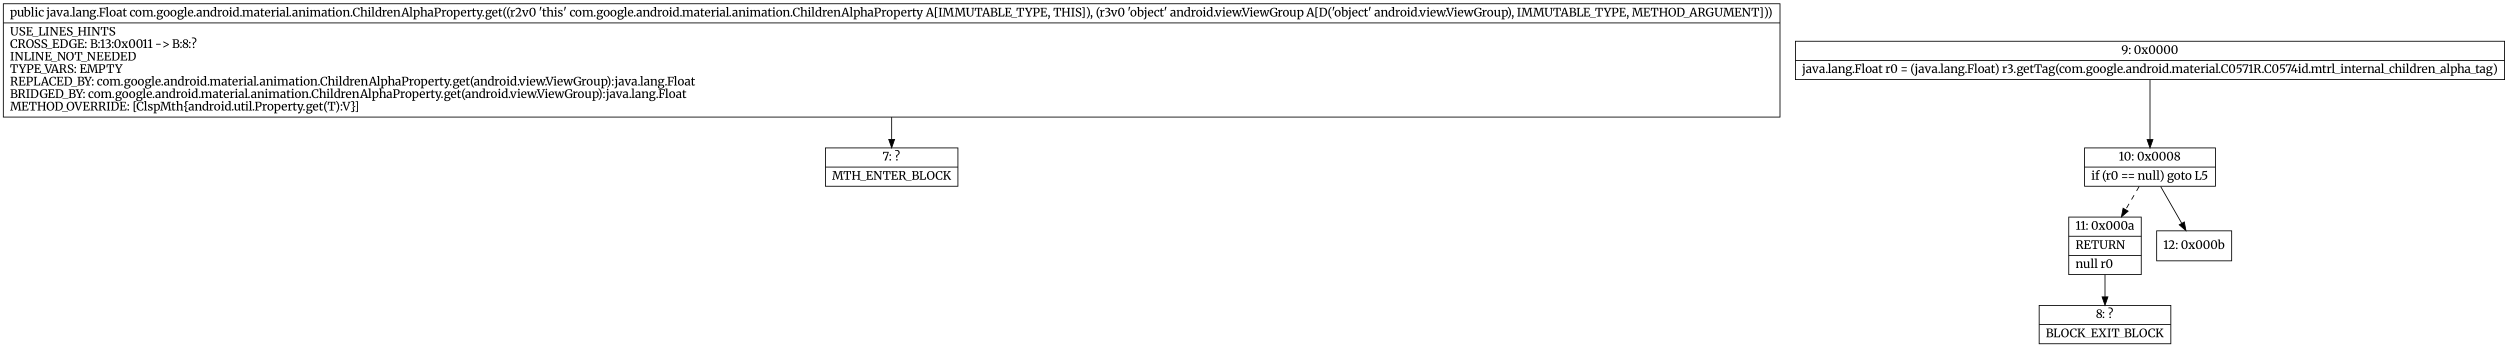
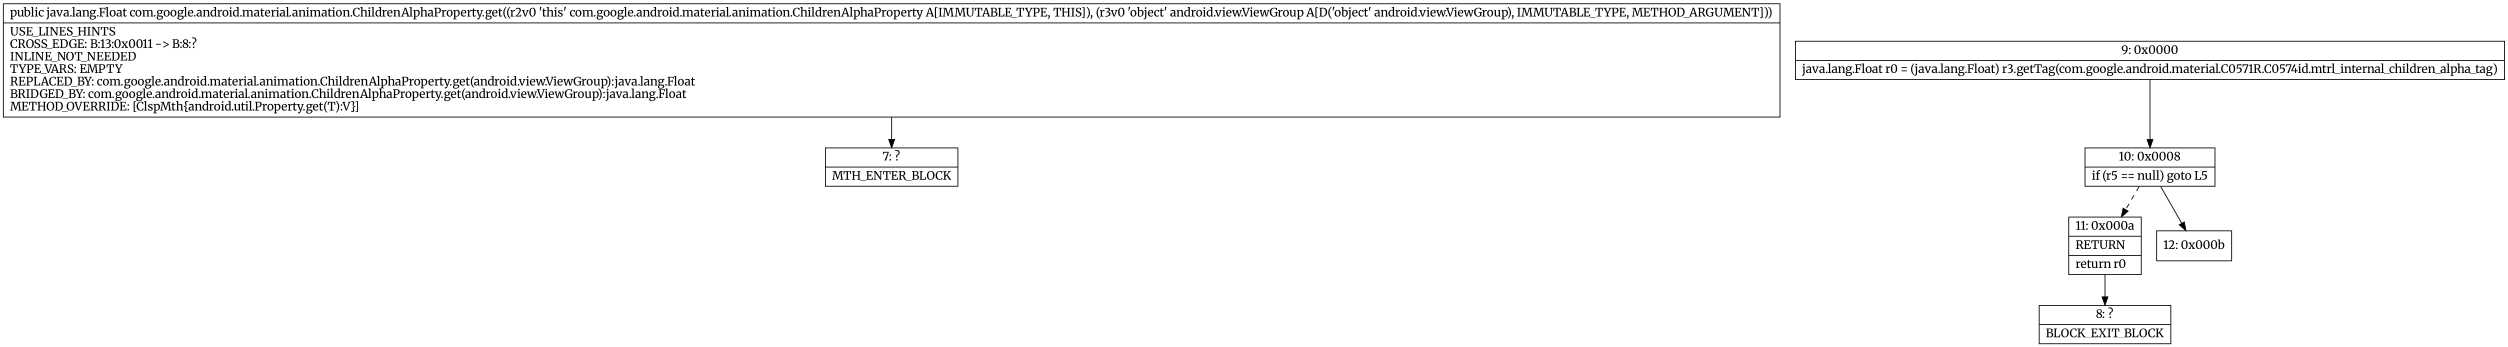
(2150, 176) -> (2150, 176)
(2095, 265) -> (2101, 265)
